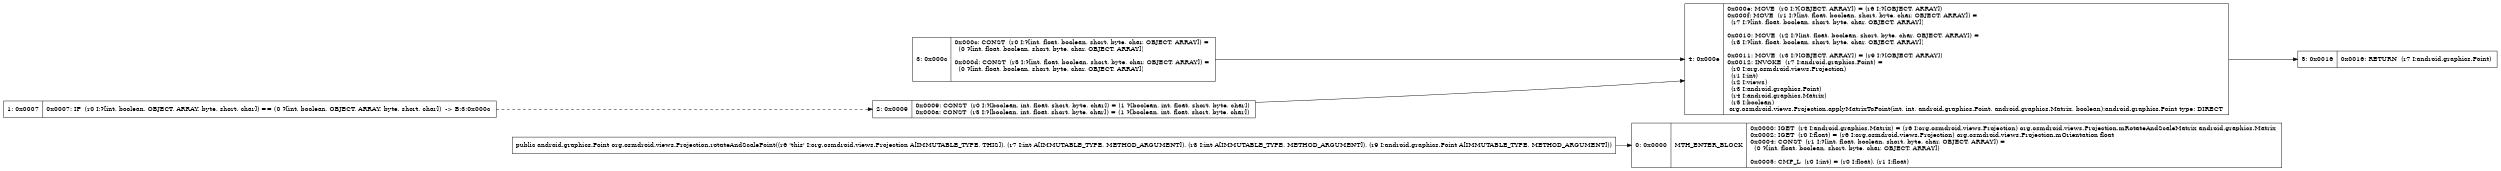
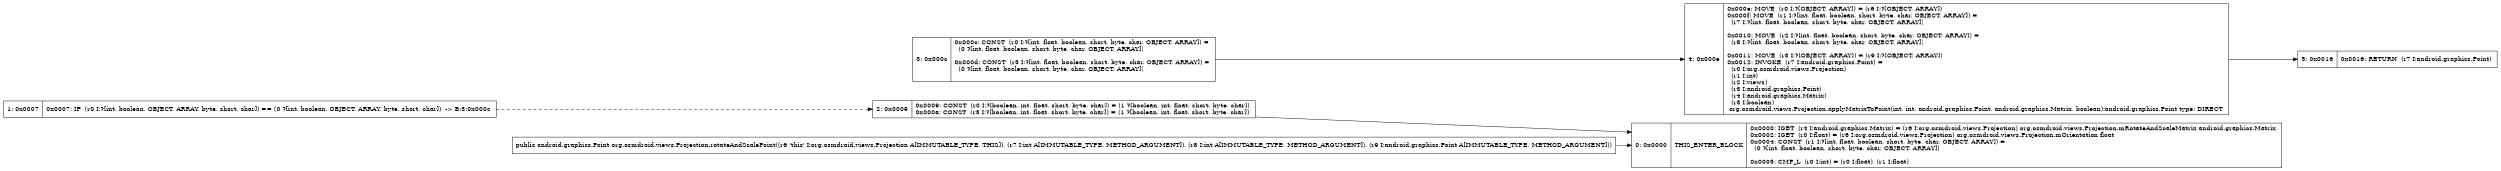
(1468, 93) -> (1441, 124)
(1709, 145) -> (1709, 145)
